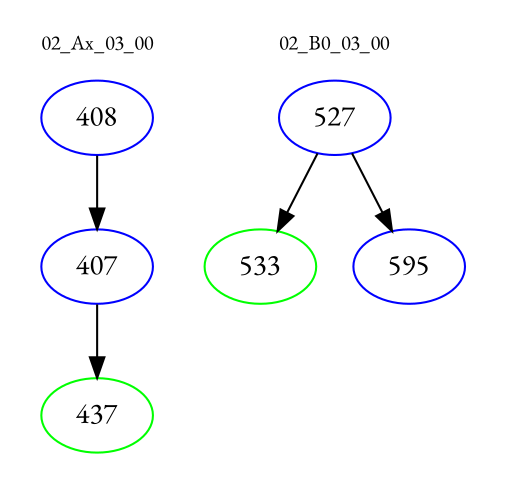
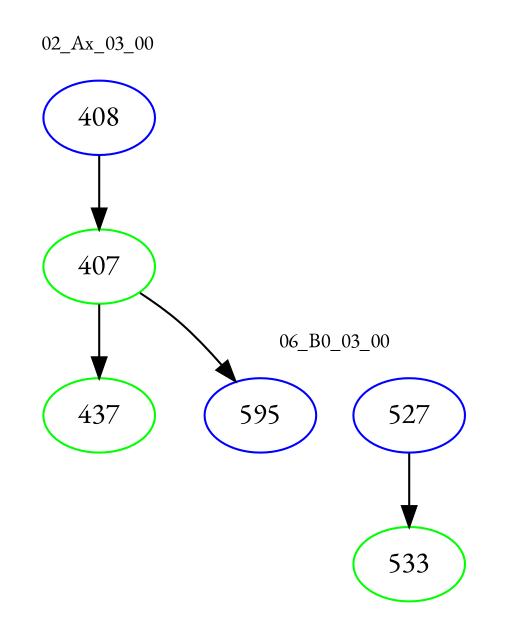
(335, 44) -> (335, 342)
(367, 183) -> (201, 343)
(97, 267) -> (99, 267)
